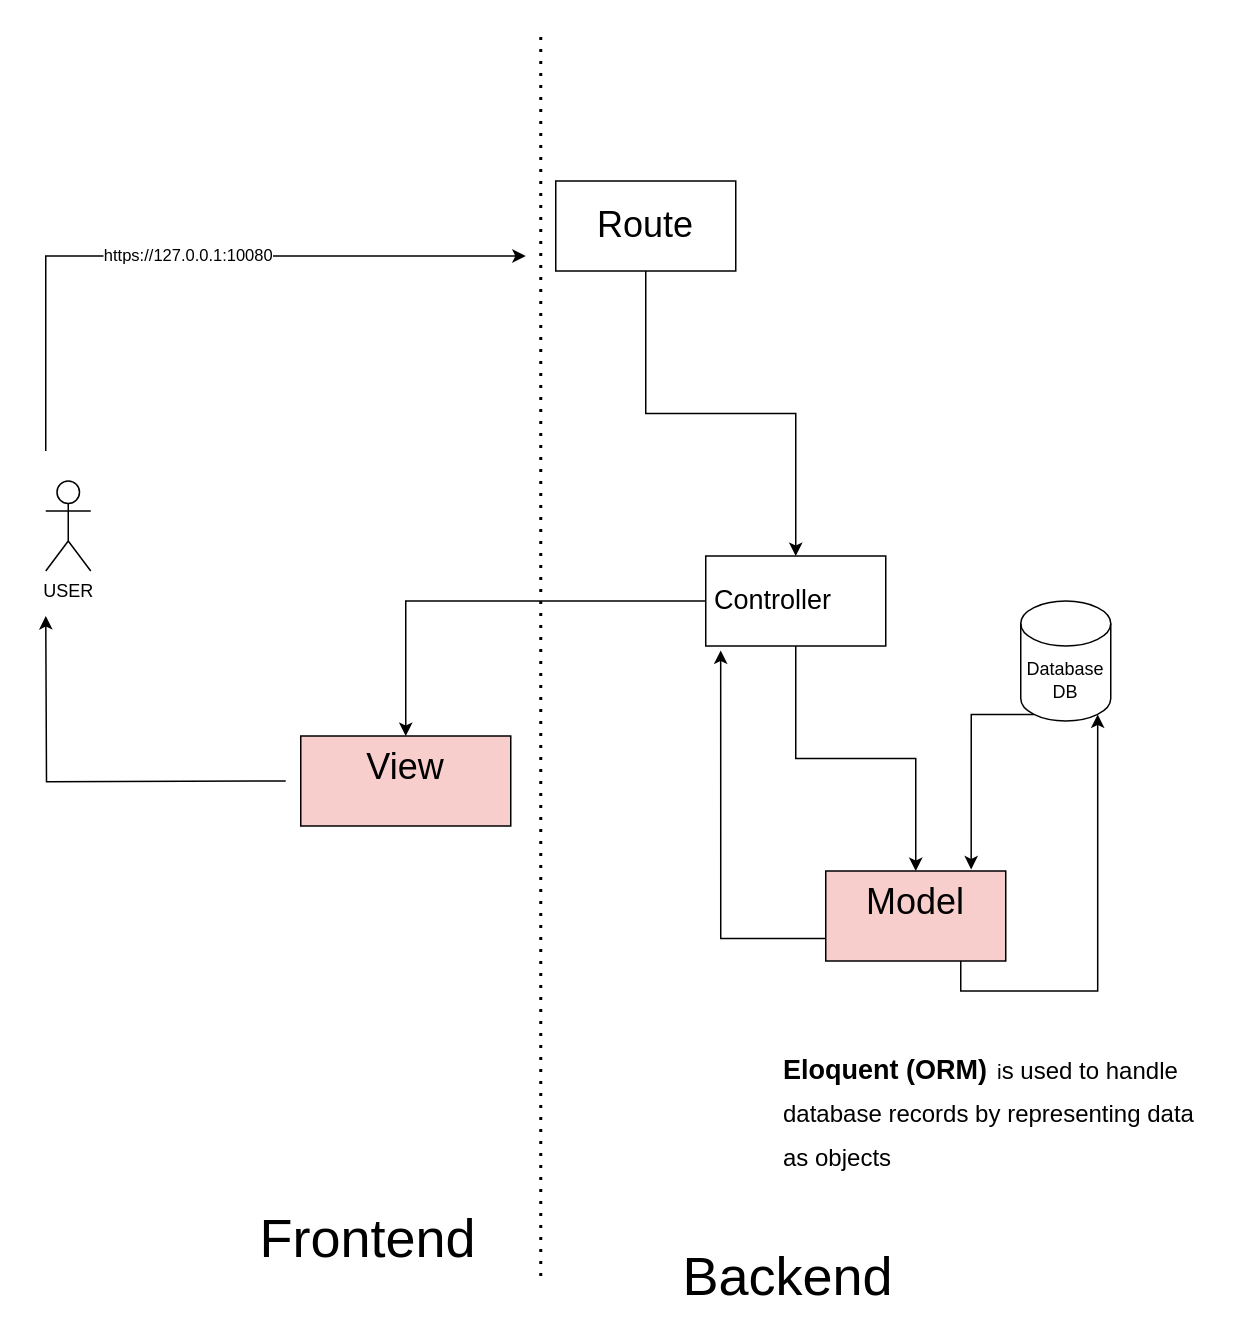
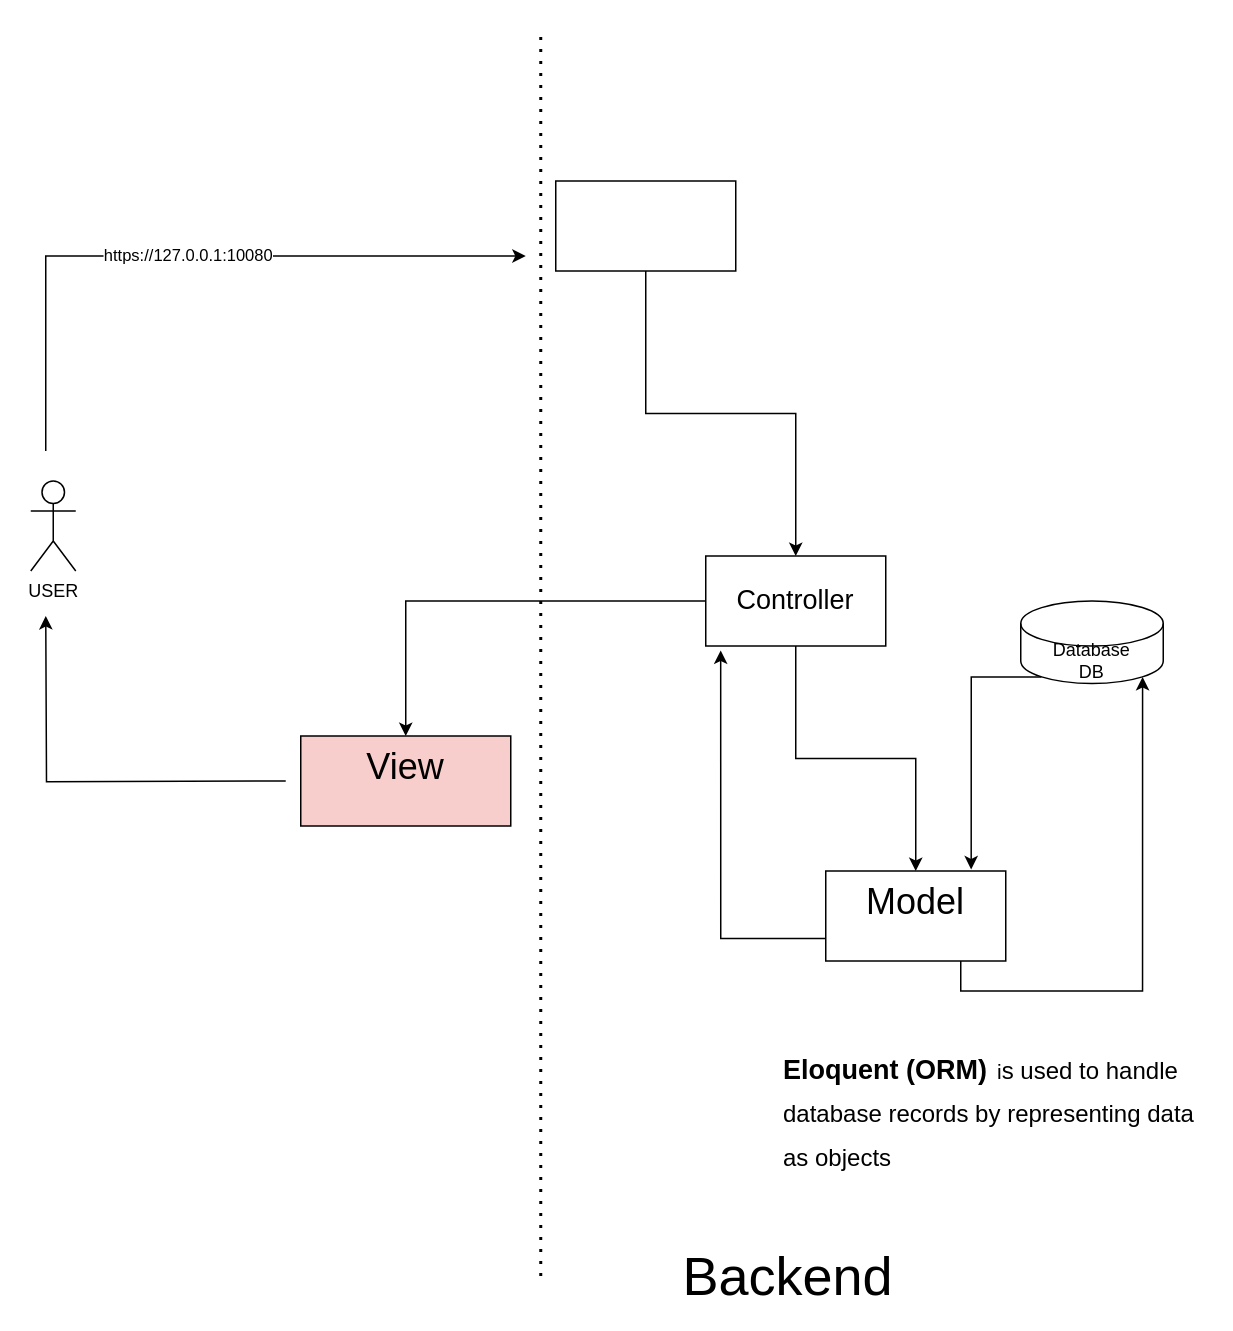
(646, 226) -> none
(68, 526) -> (53, 526)
(773, 601) -> (796, 601)
(1066, 661) -> (1092, 642)
(916, 916) -> (916, 916)
(368, 1238) -> none
